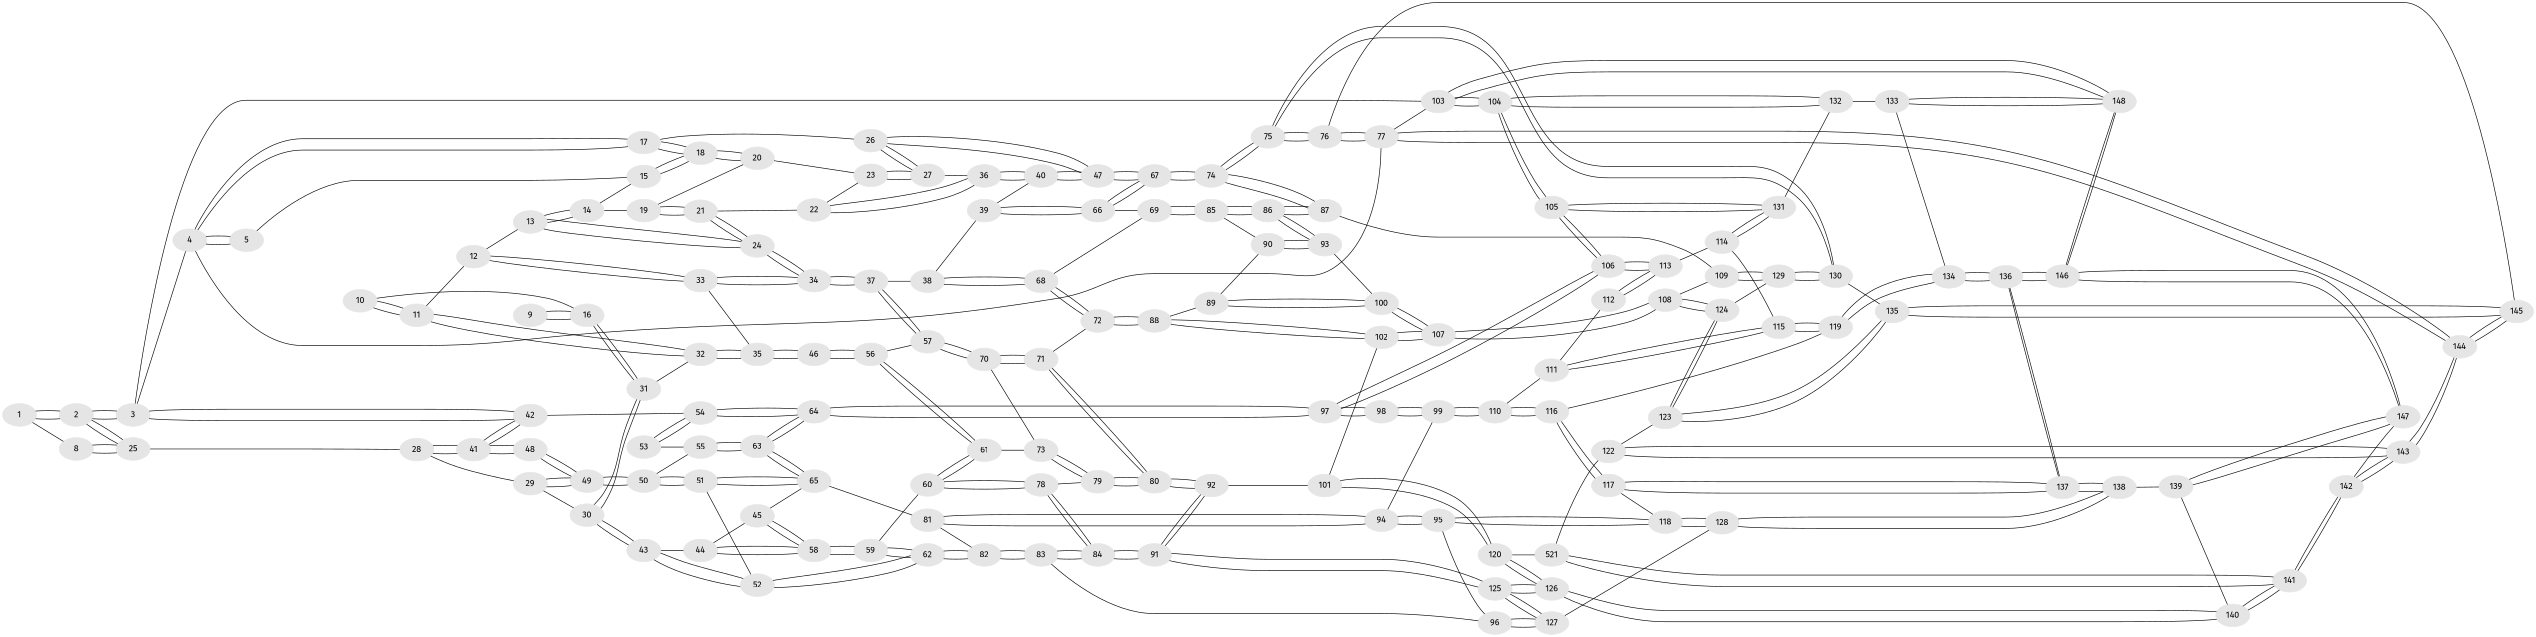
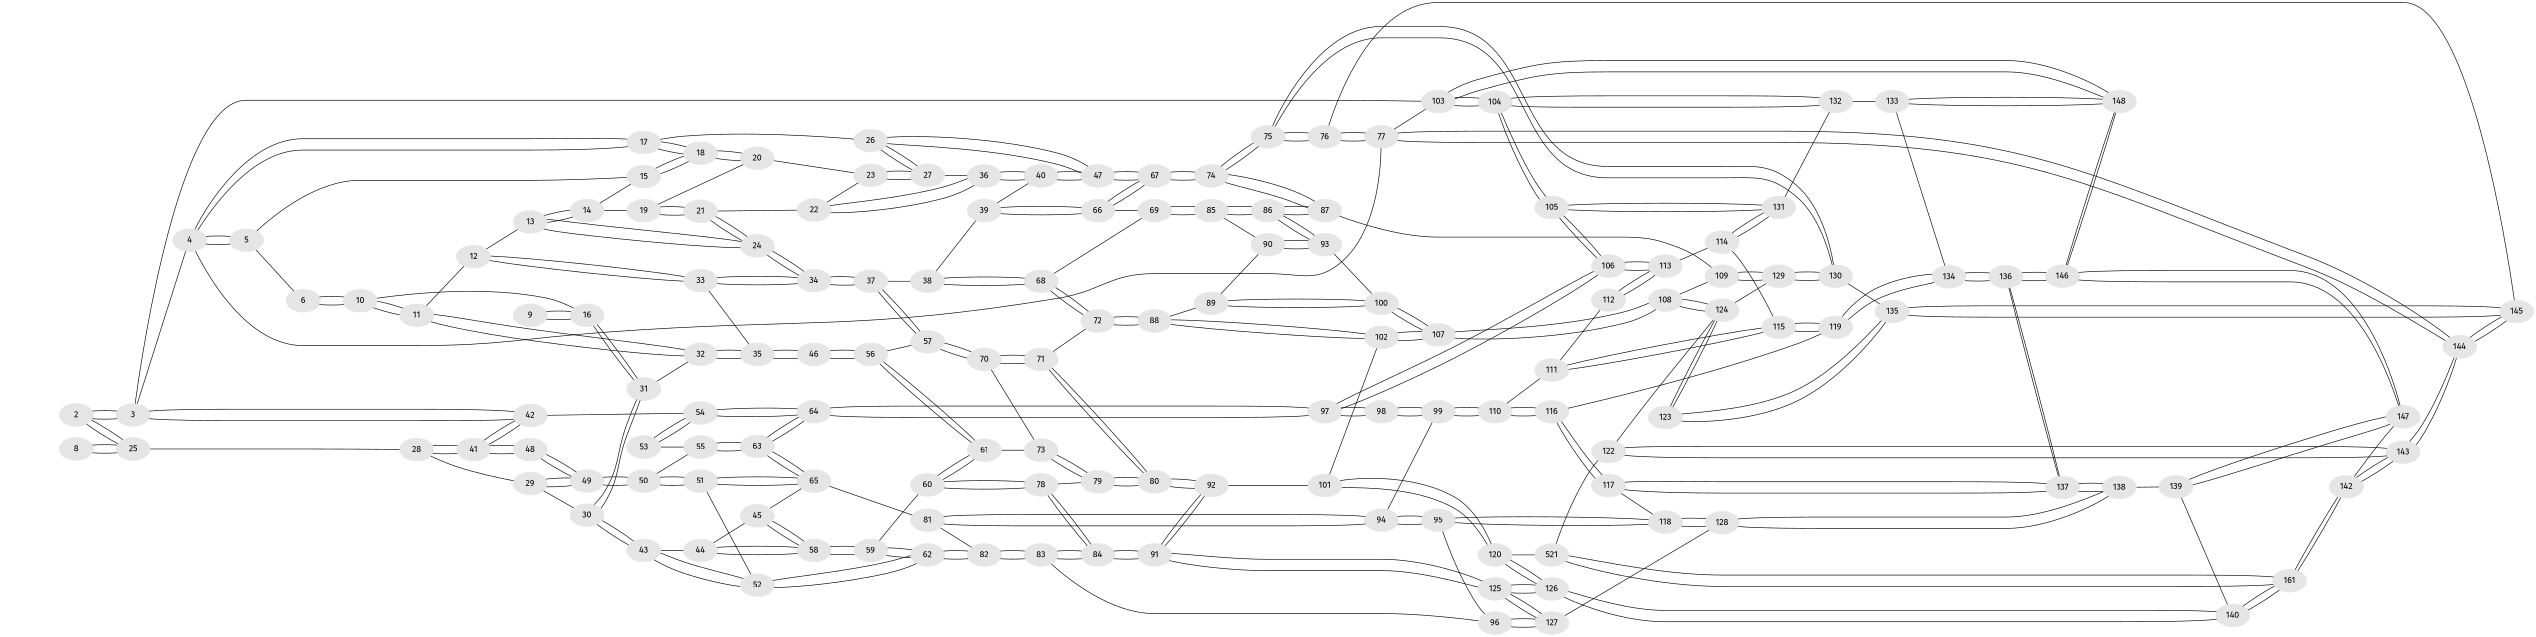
none -> (303, 301)
(20, 415) -> none
(1637, 434) -> (1664, 380)
(2290, 581) -> (2290, 581)
